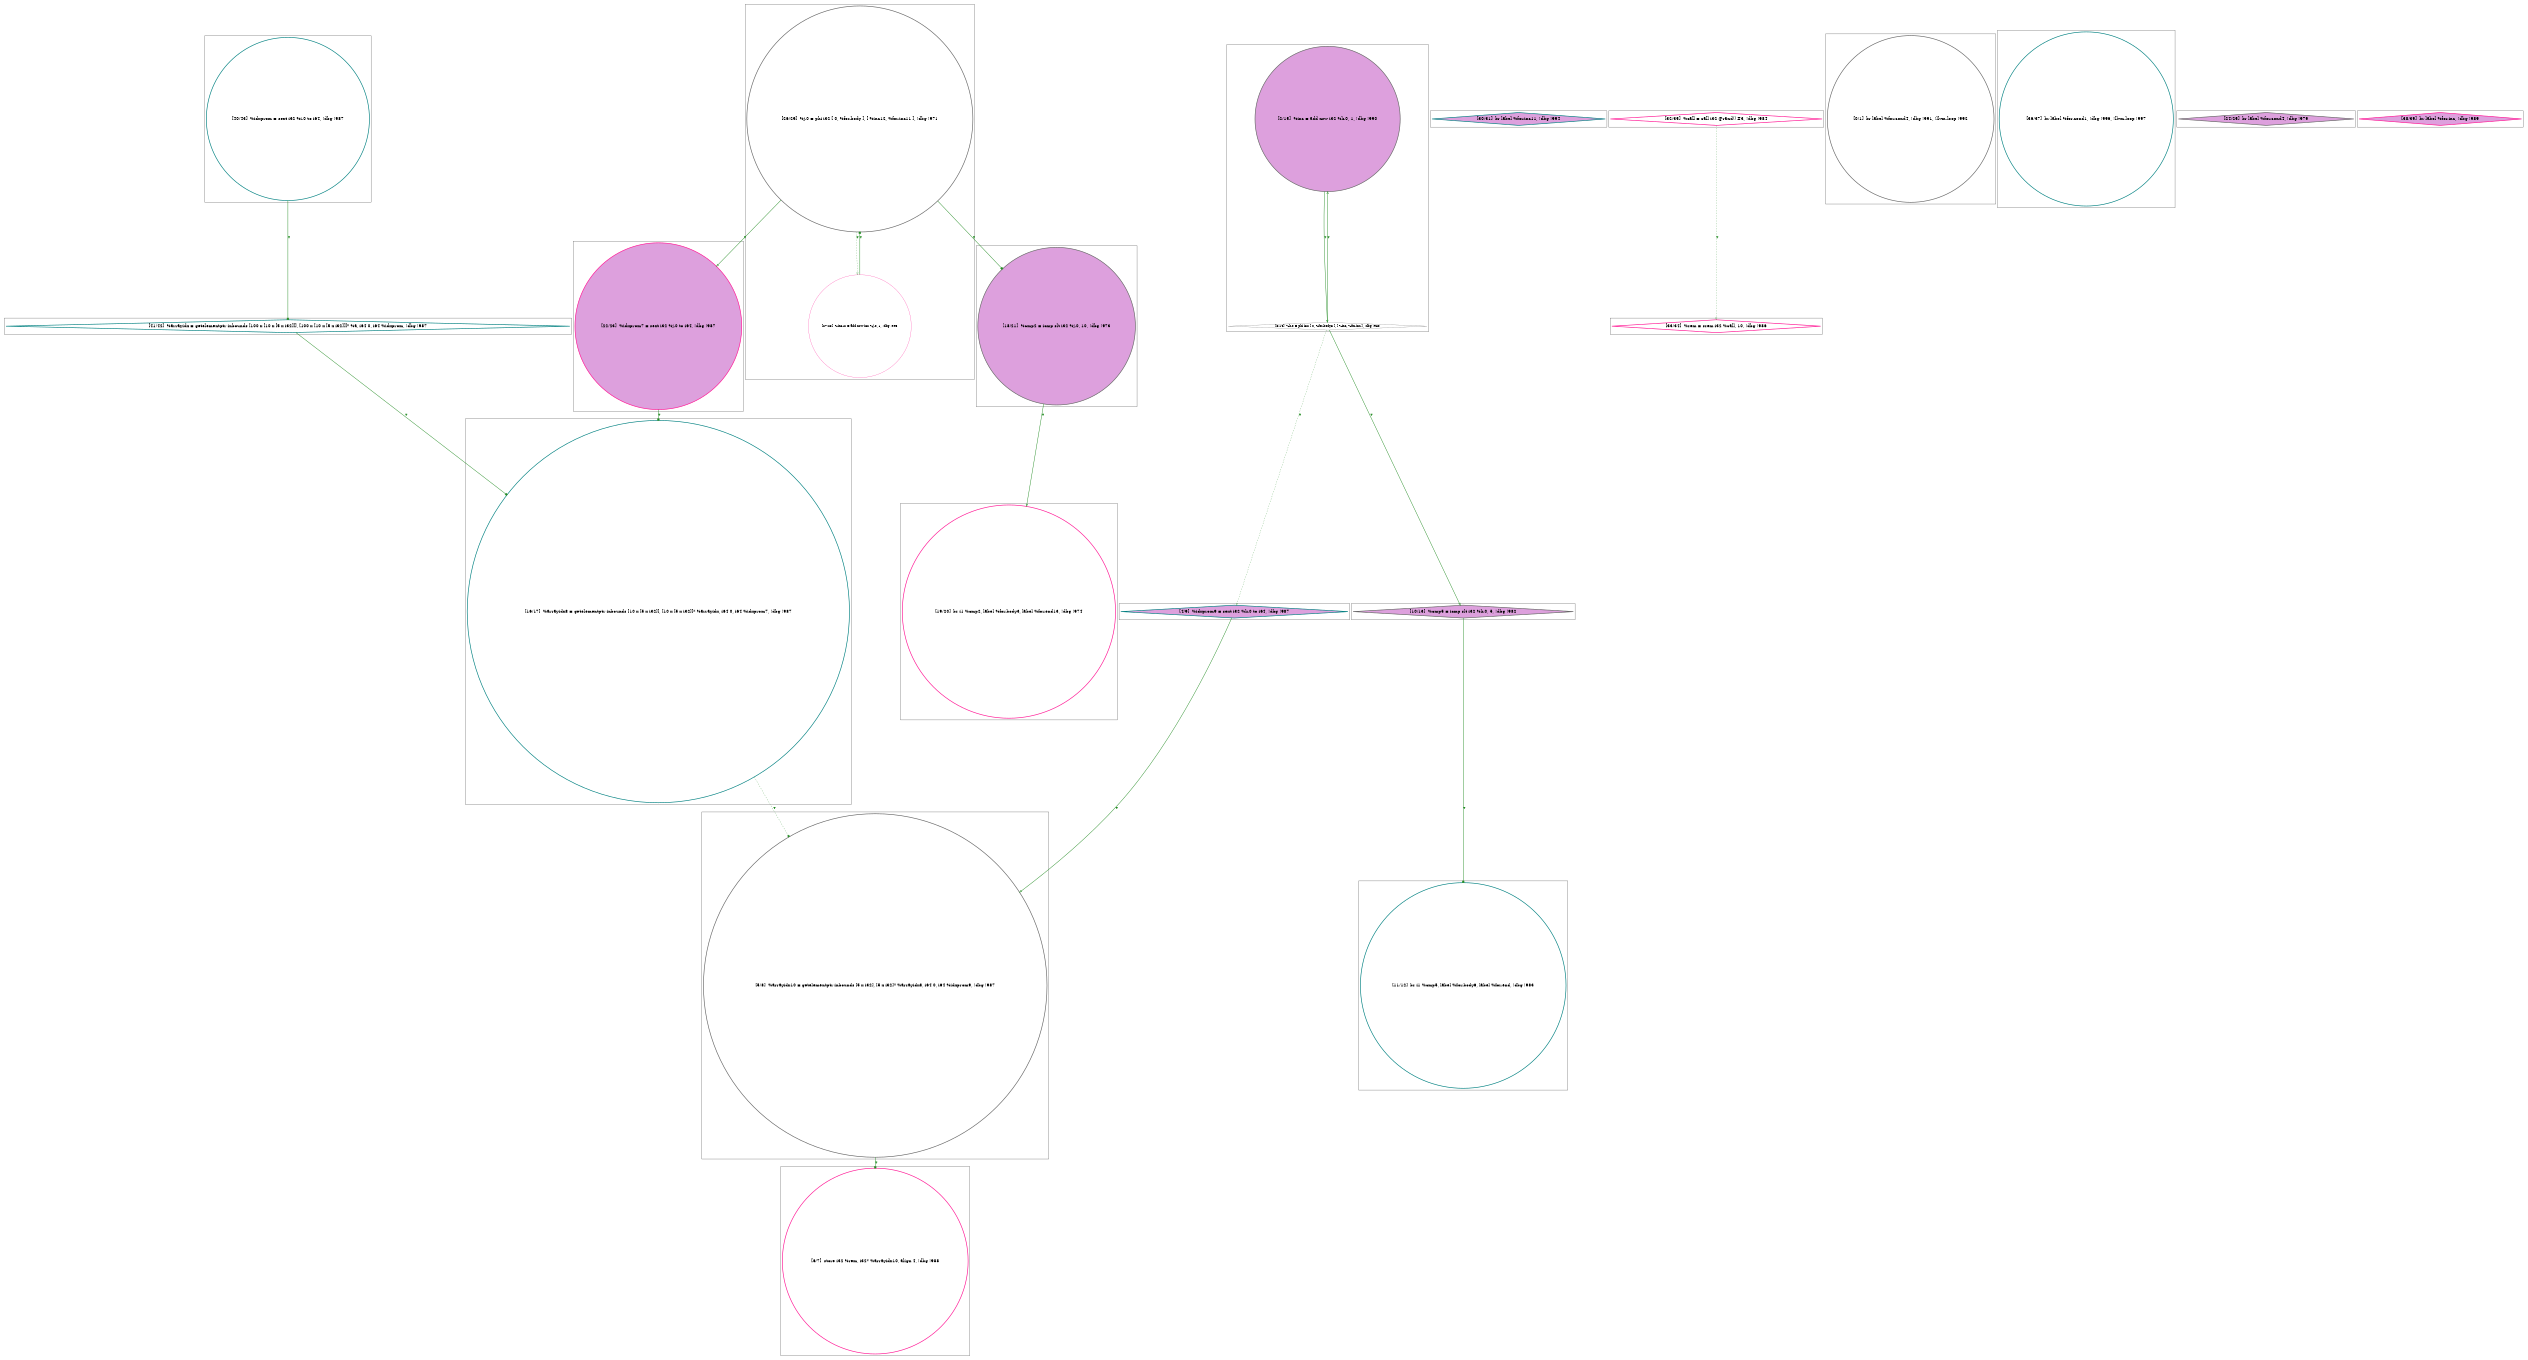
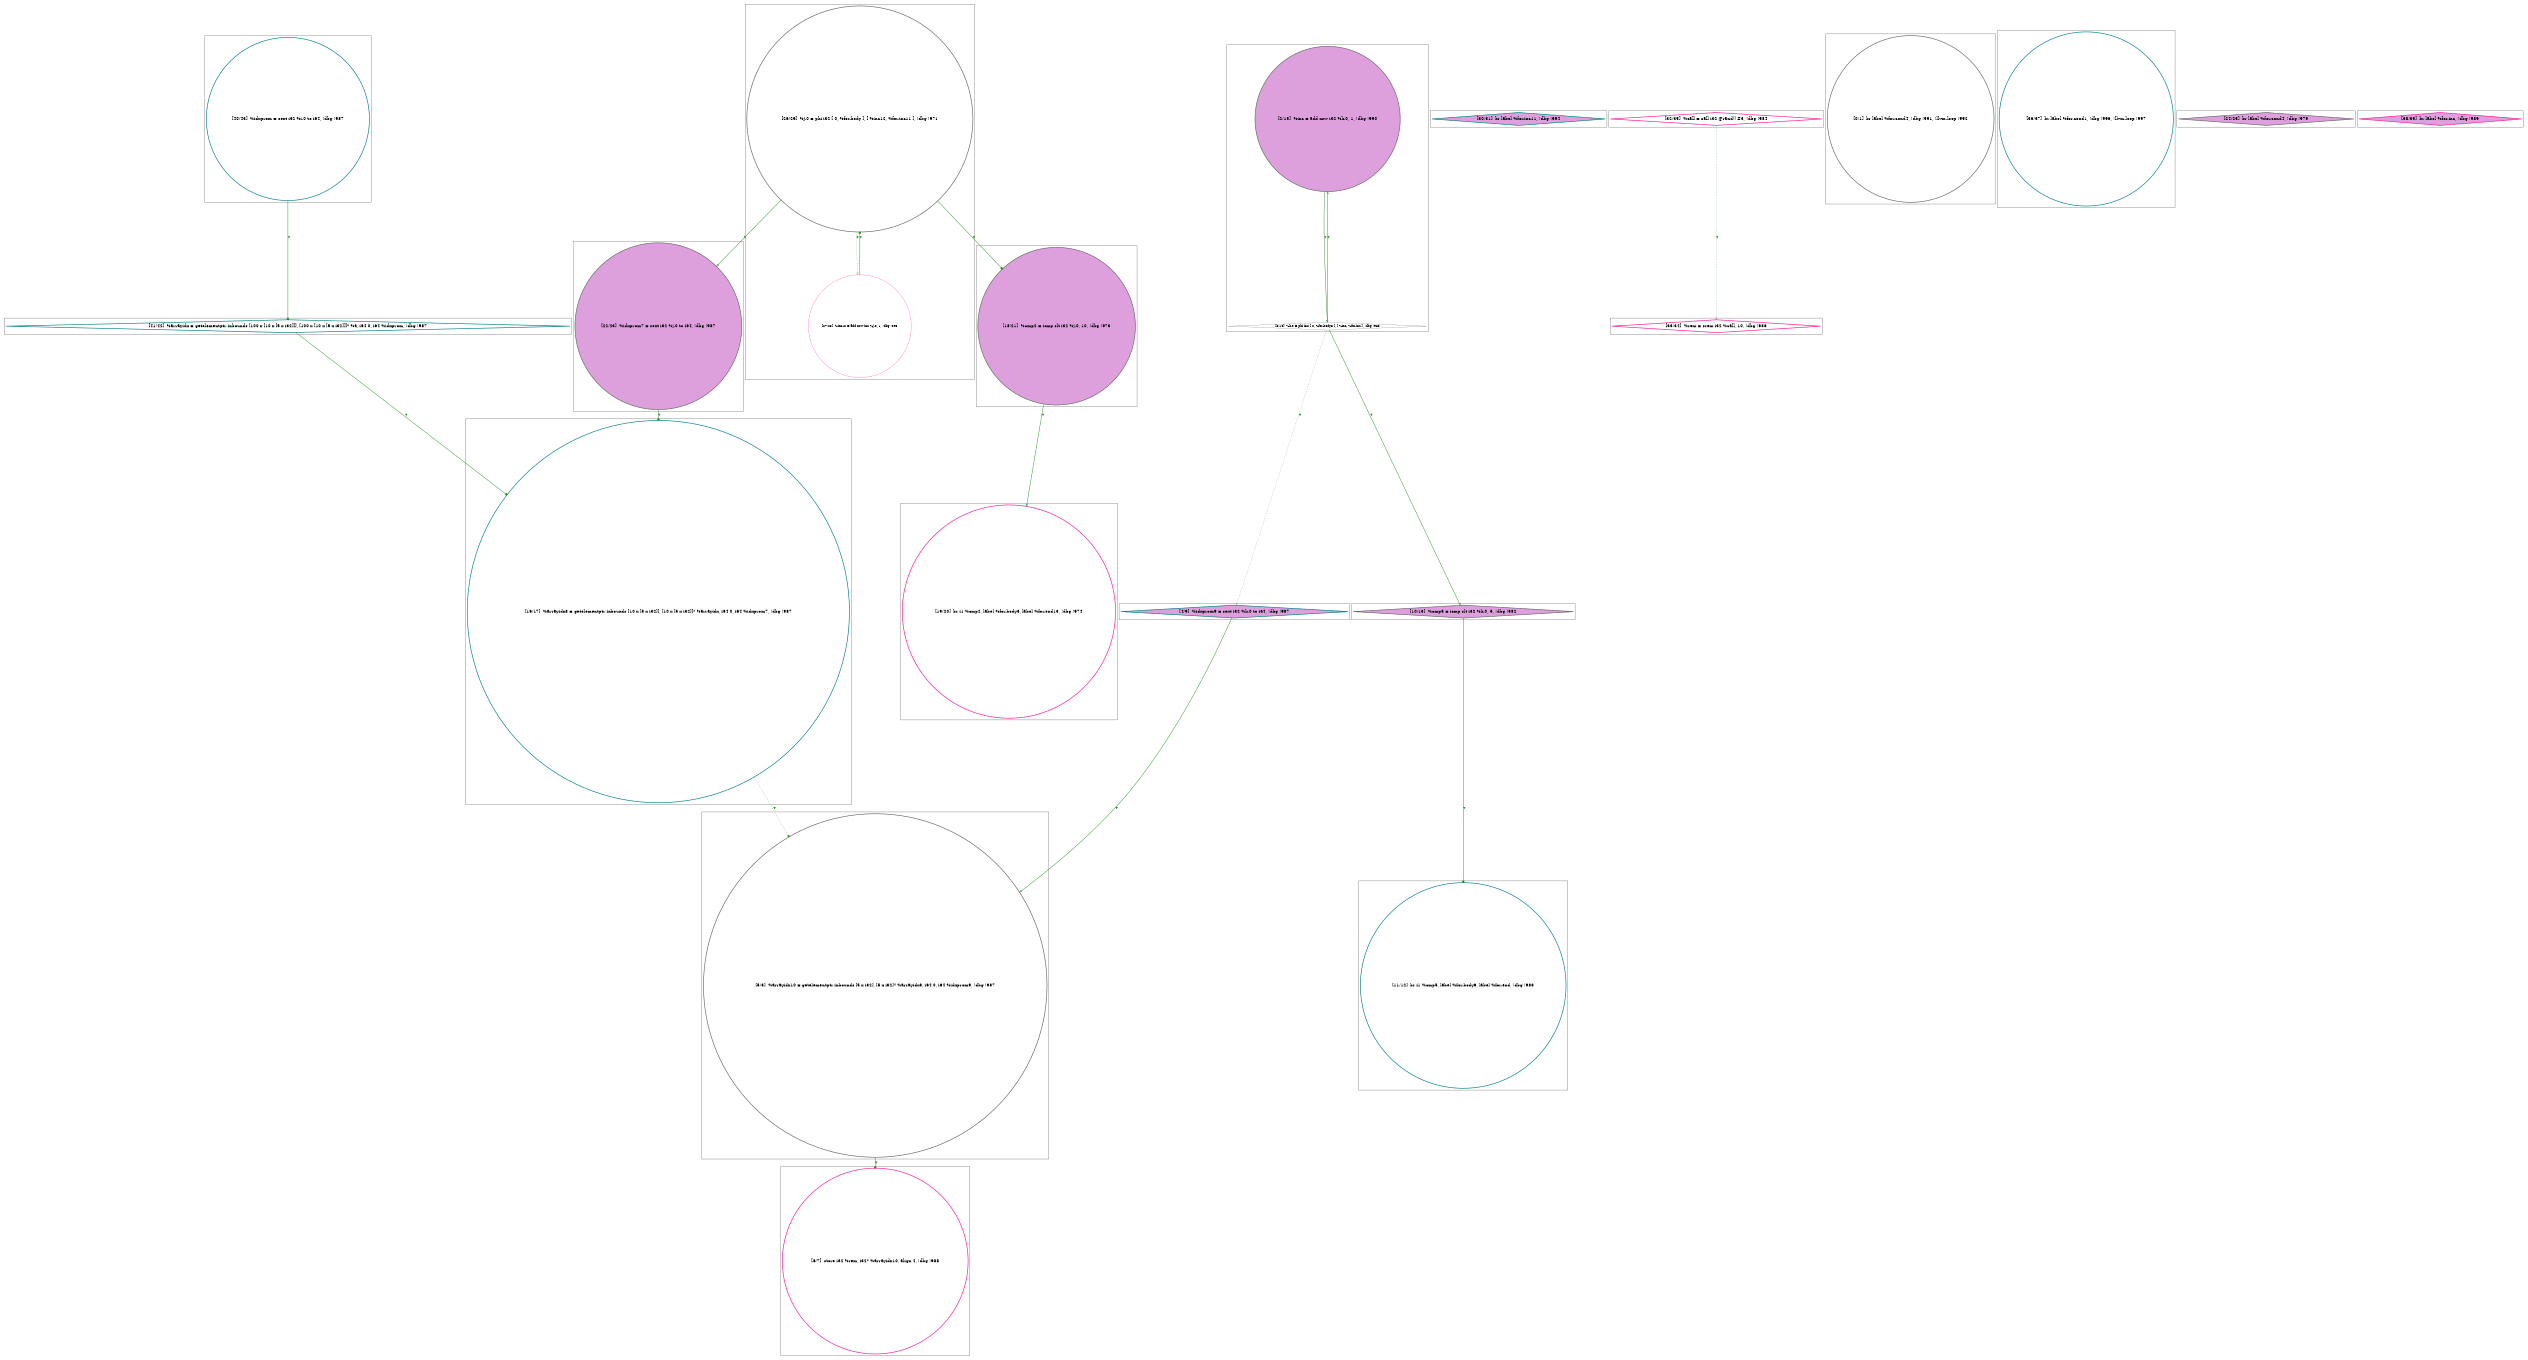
(658, 326) -> (658, 326)
